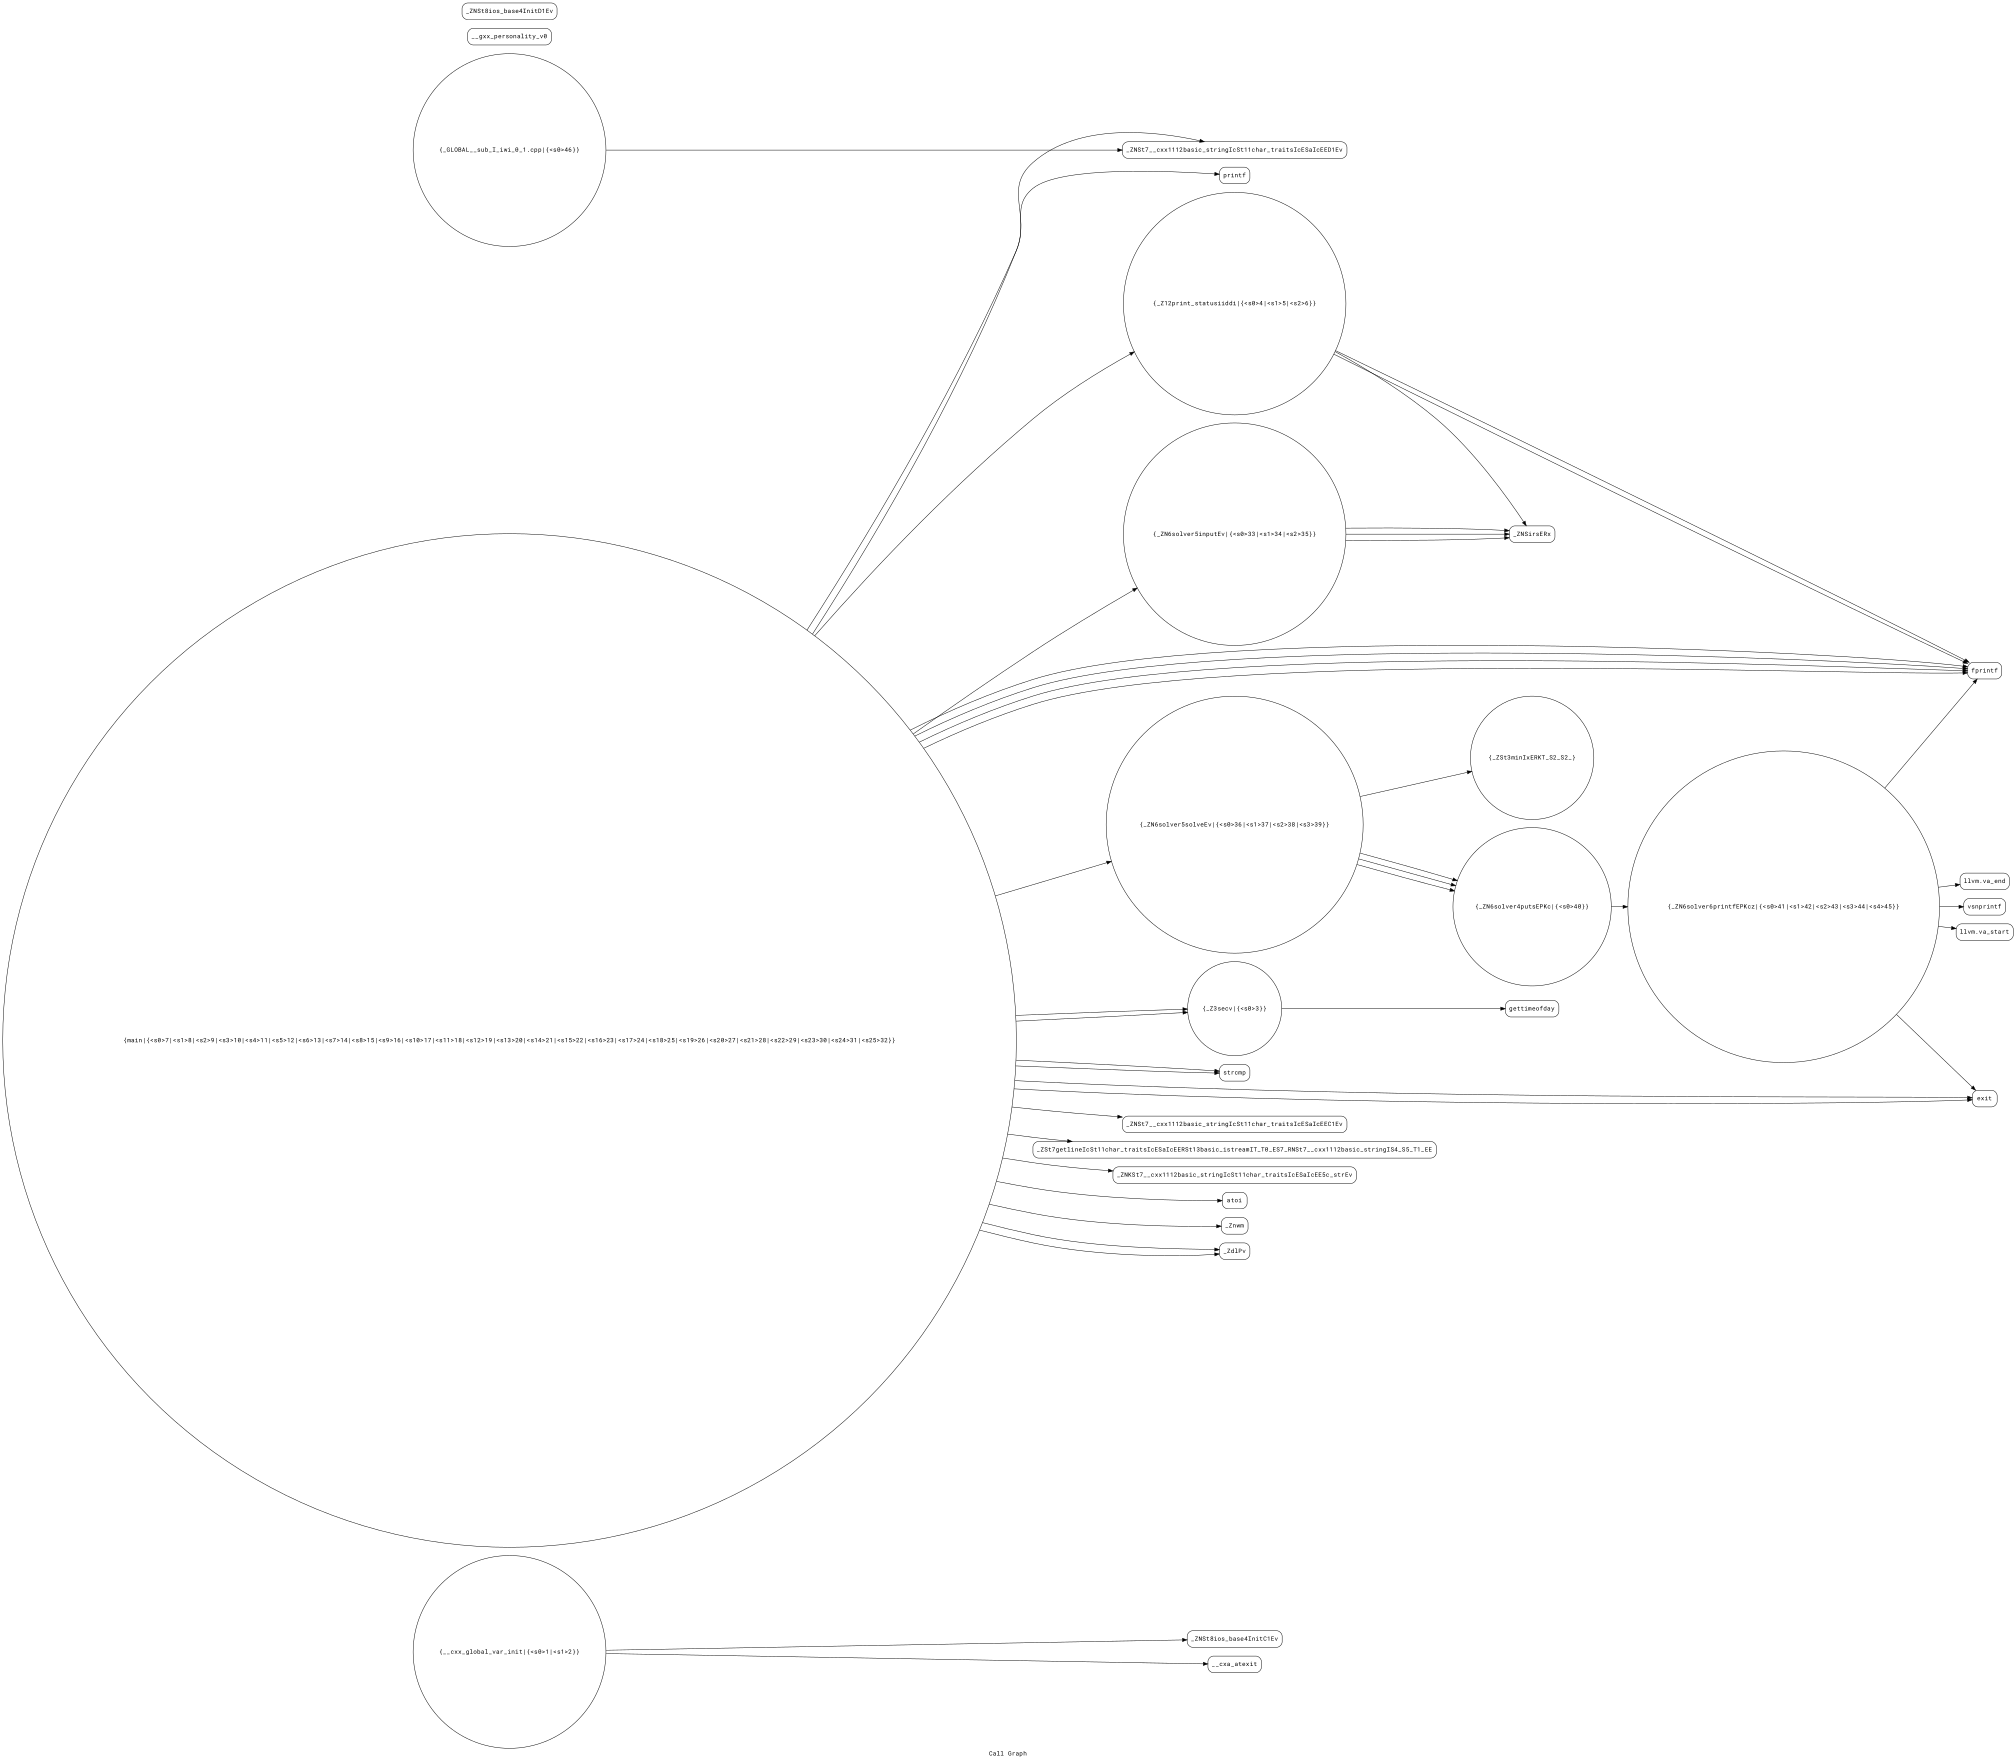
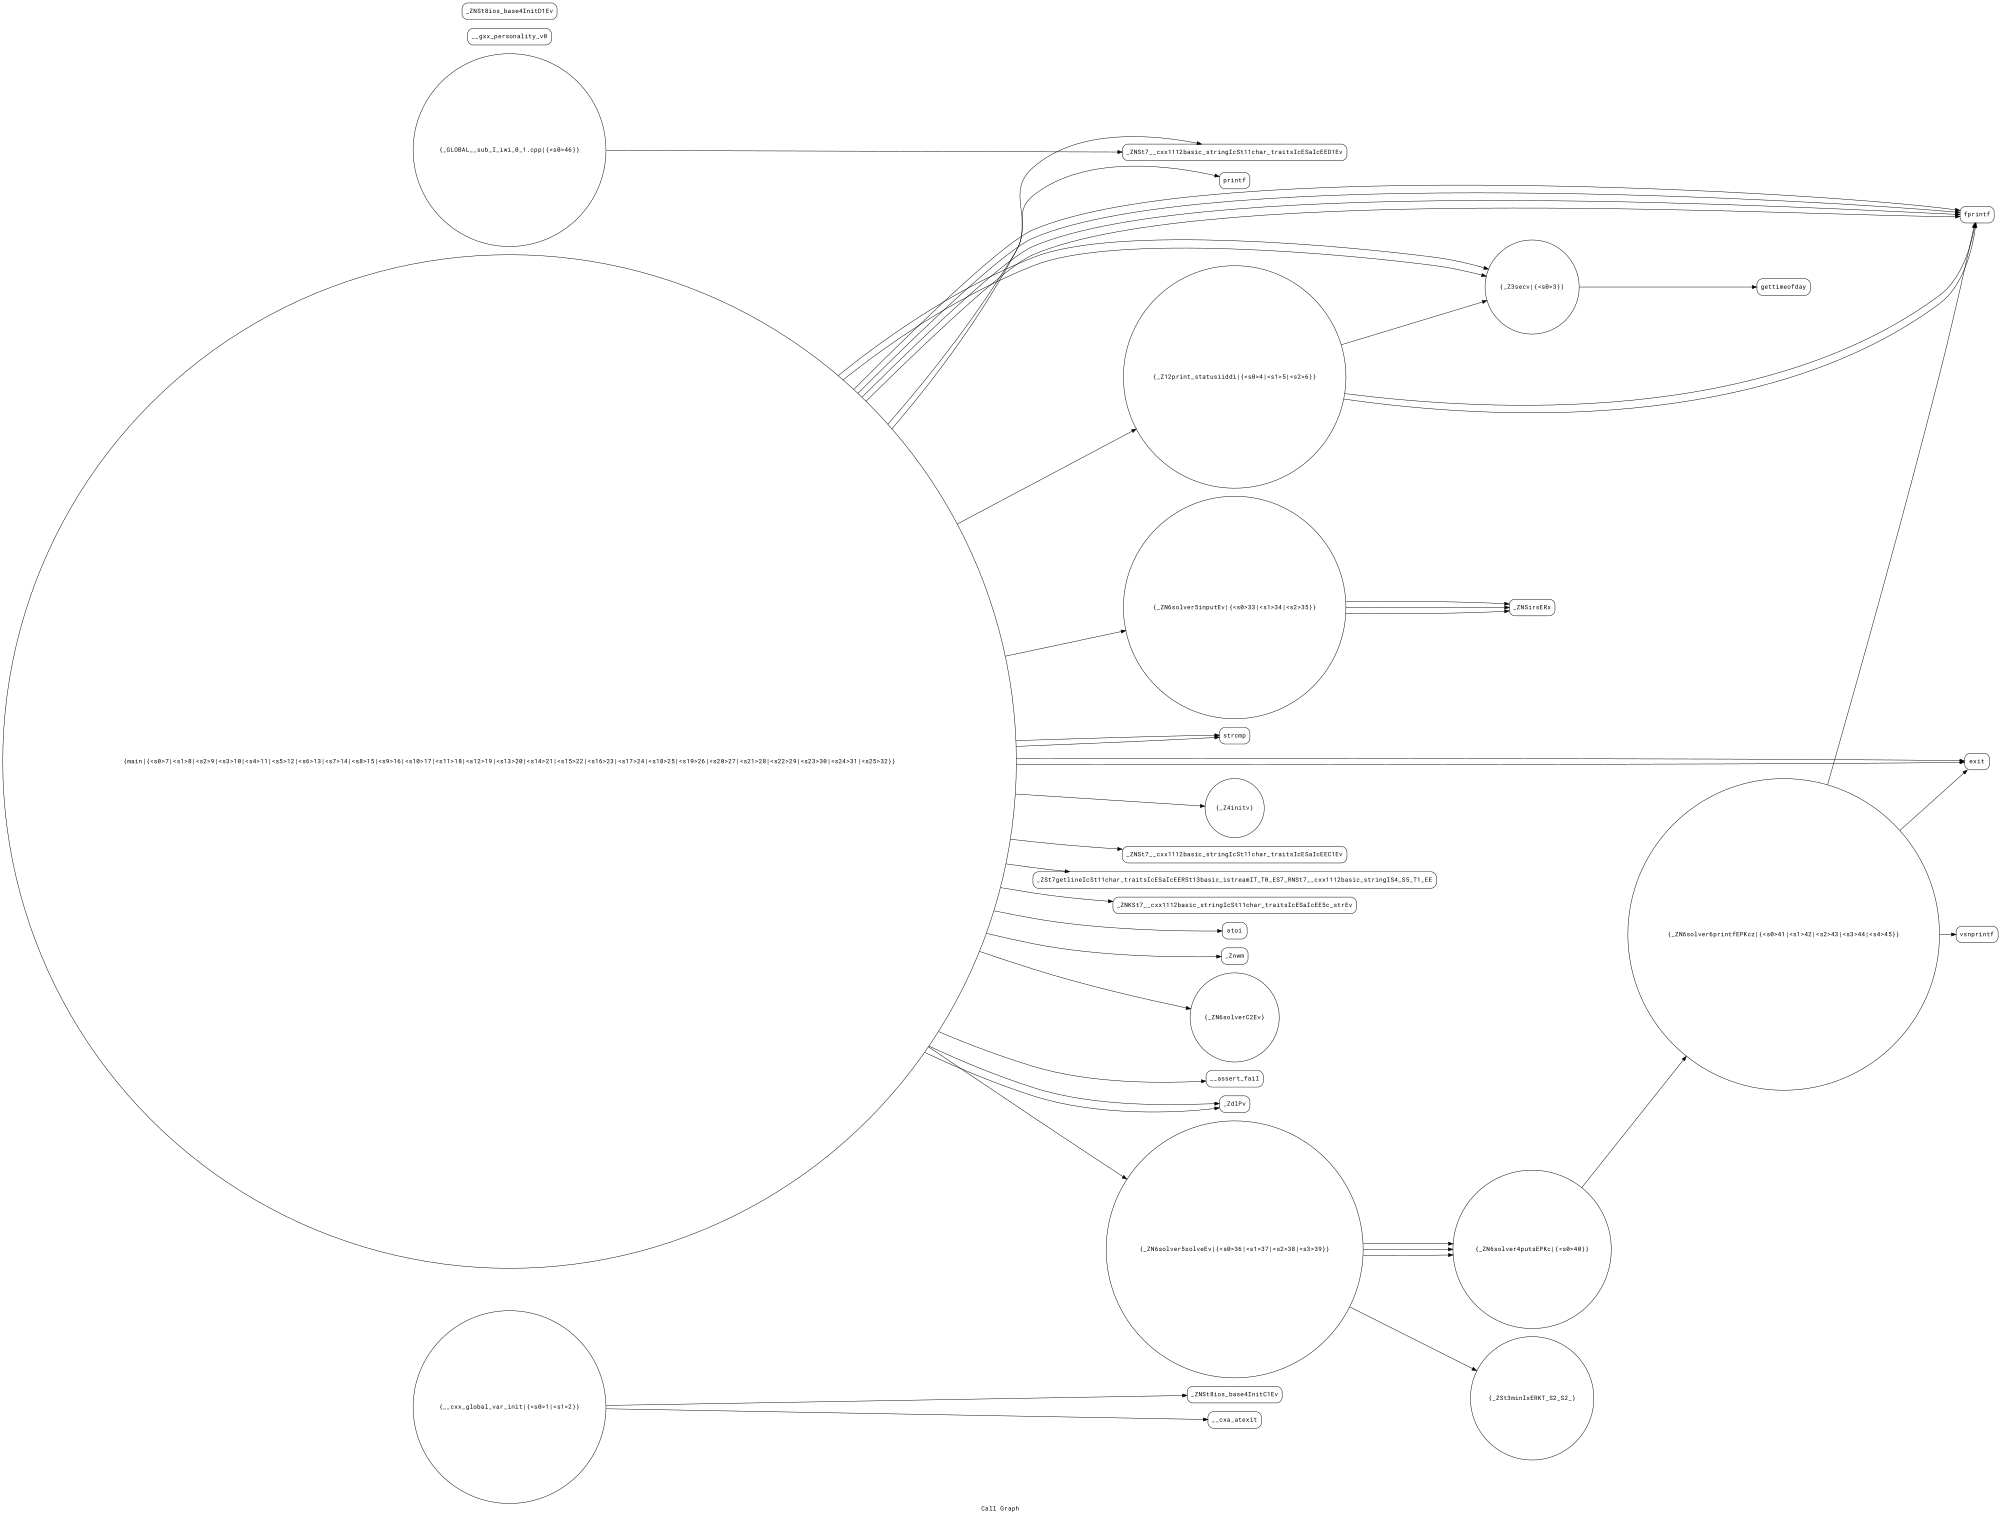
(1441, 423) -> (1412, 323)
none -> (1235, 808)
(1985, 881) -> none
(1985, 932) -> none
none -> (1235, 1017)
none -> (1235, 1079)
